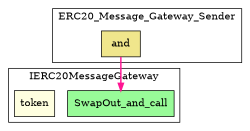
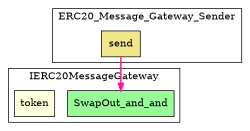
(121, 44) -> (121, 44)
(121, 104) -> (121, 104)
